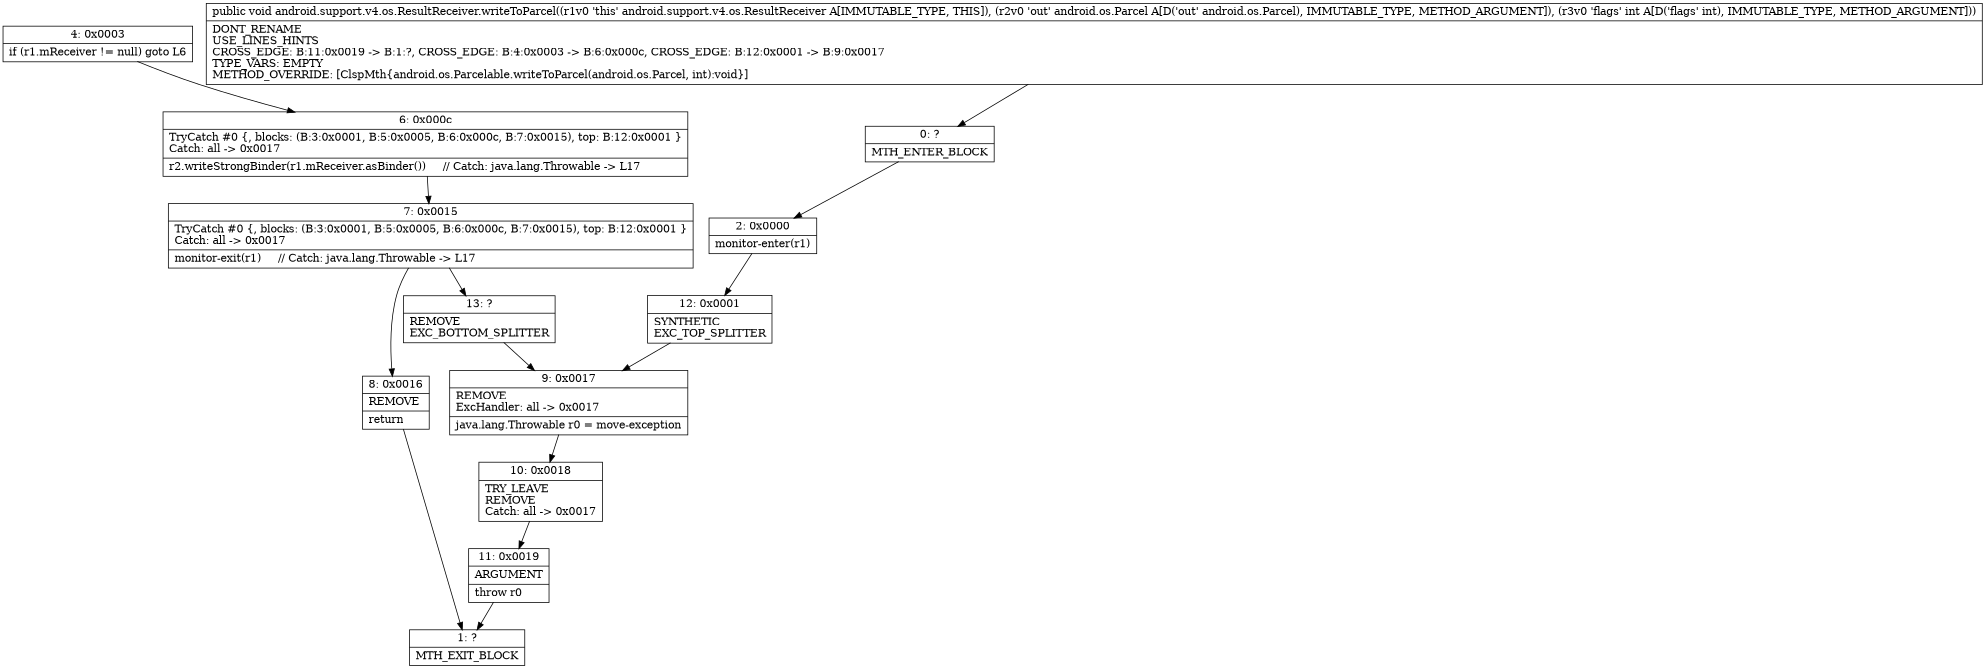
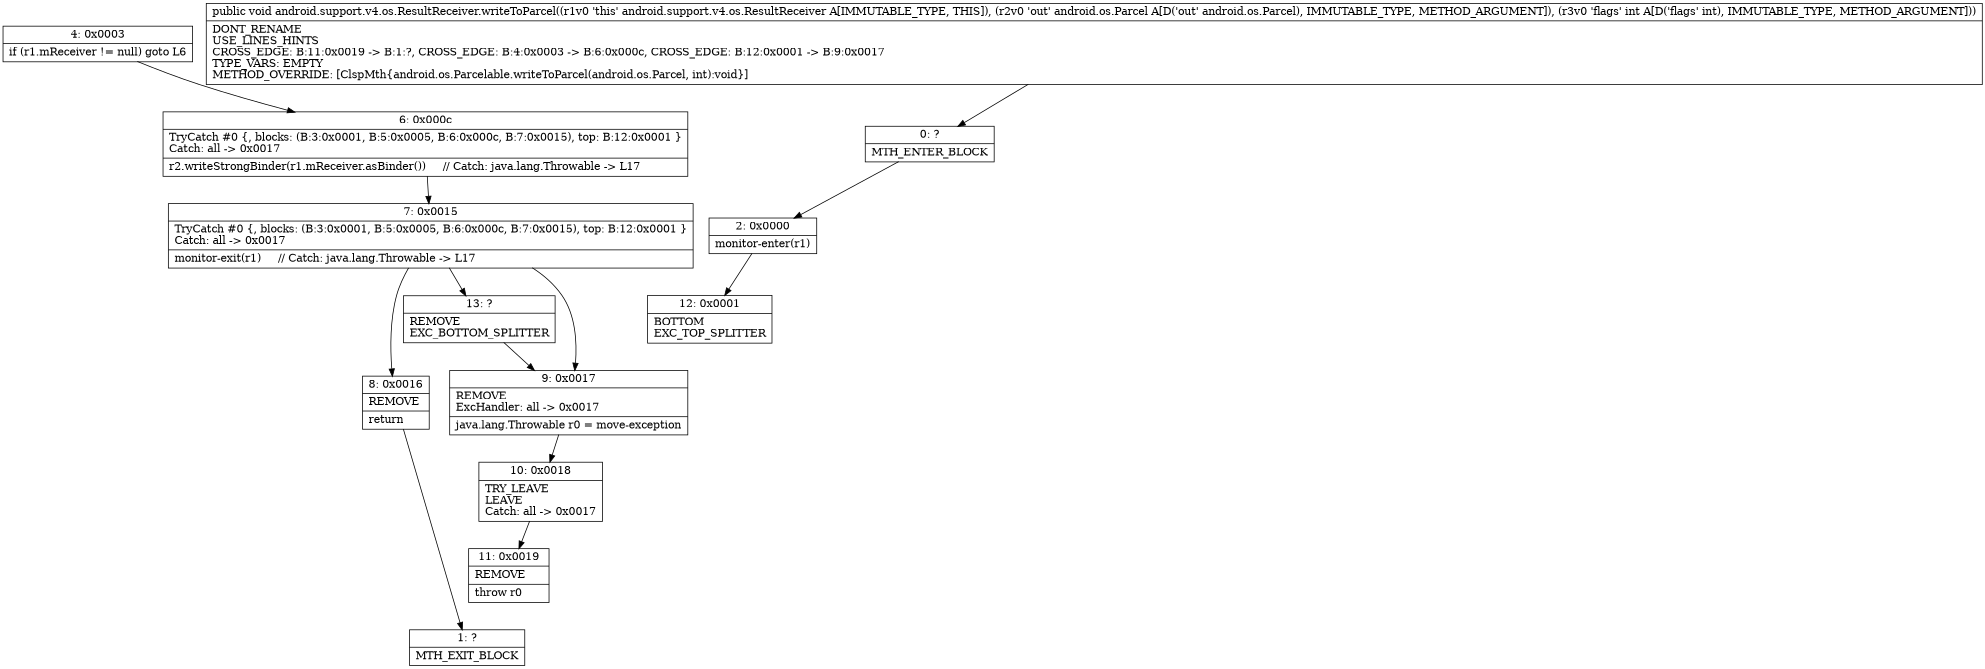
(687, 322) -> (679, 322)
(650, 355) -> (569, 308)
(510, 500) -> (504, 500)
(509, 575) -> (500, 575)
(487, 613) -> none
